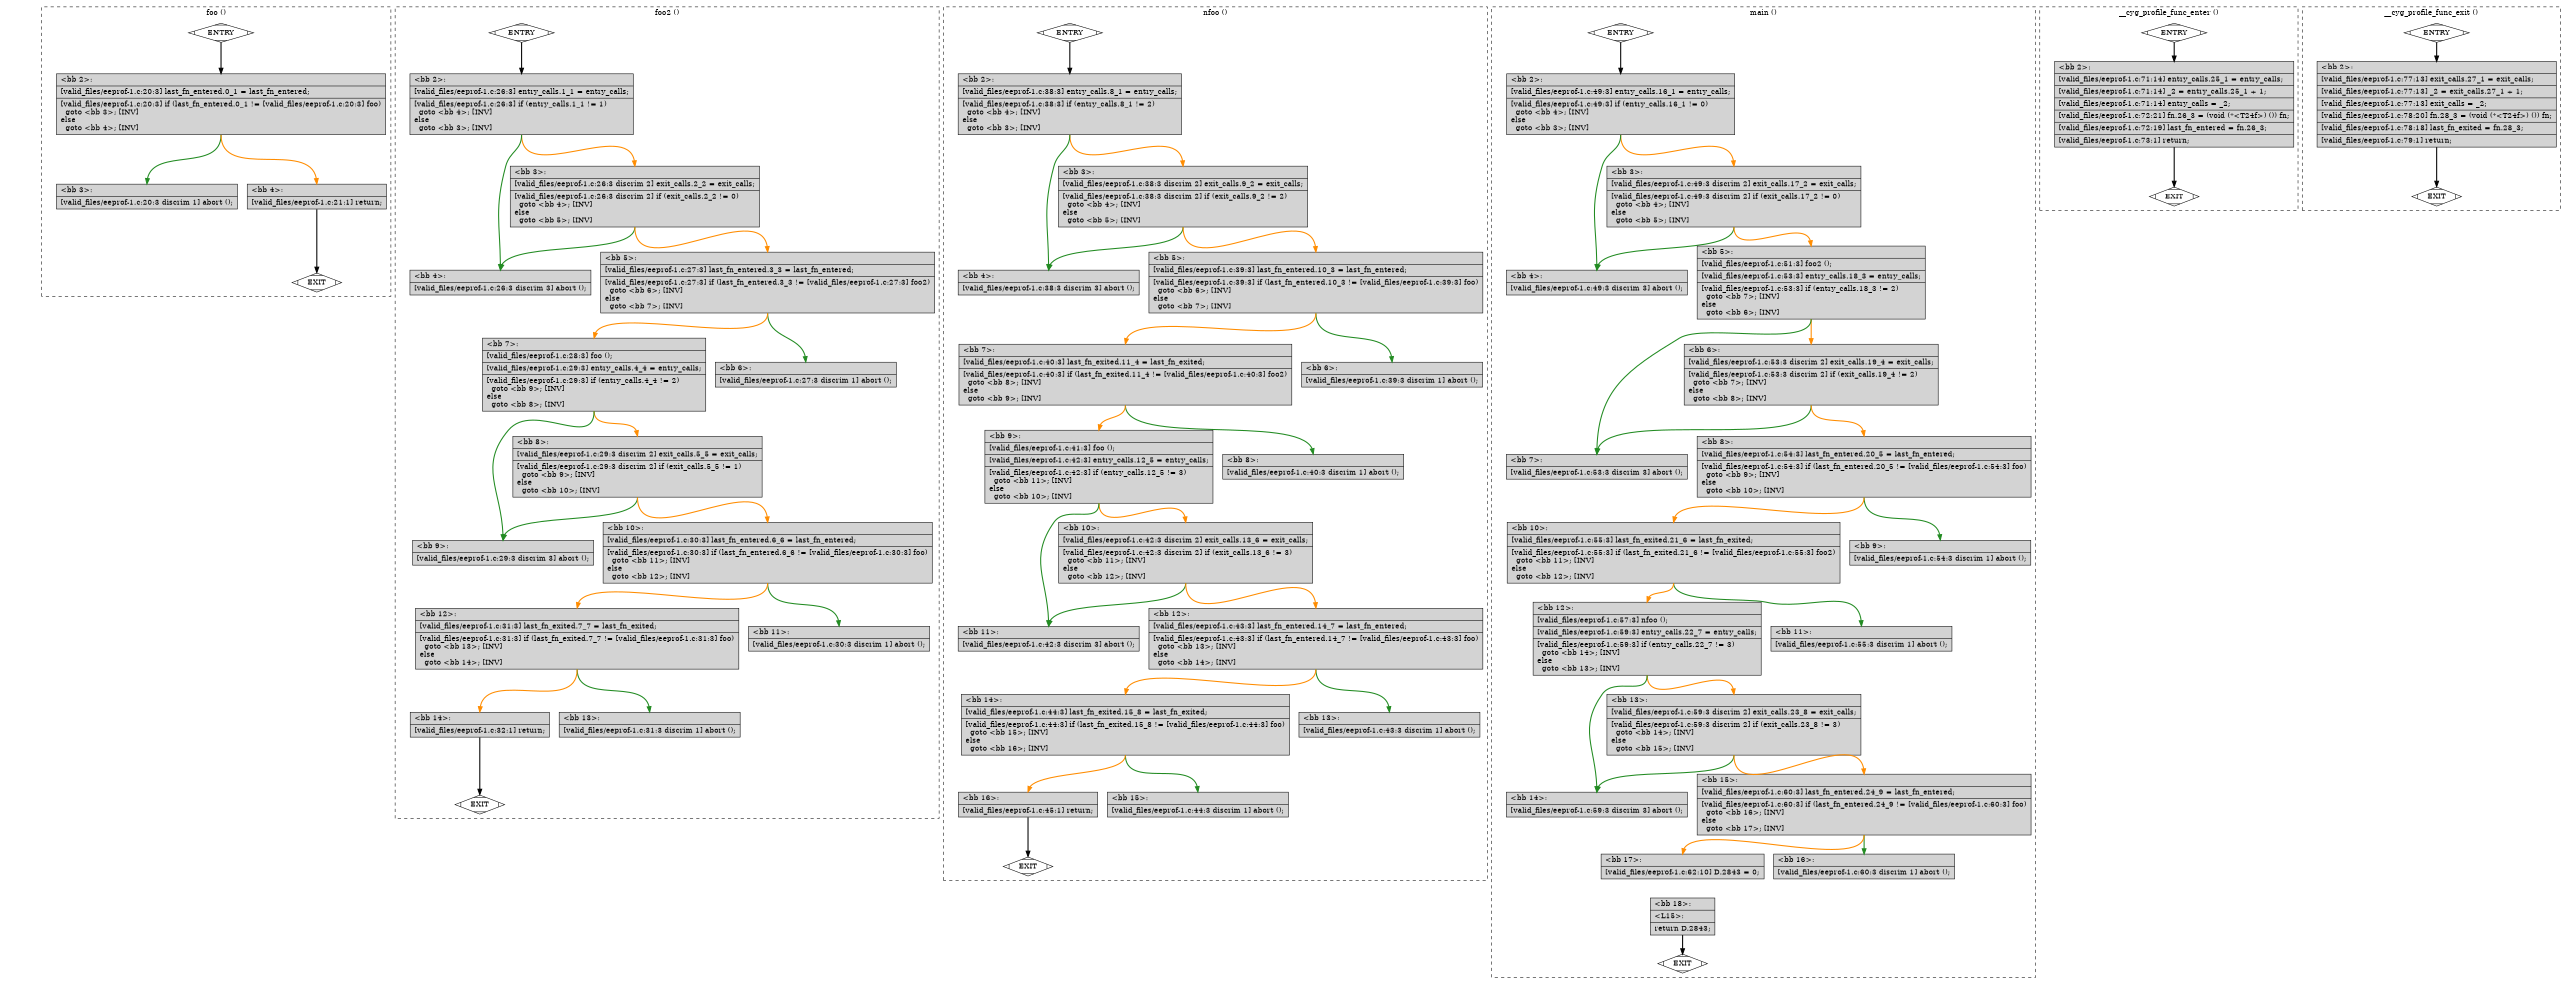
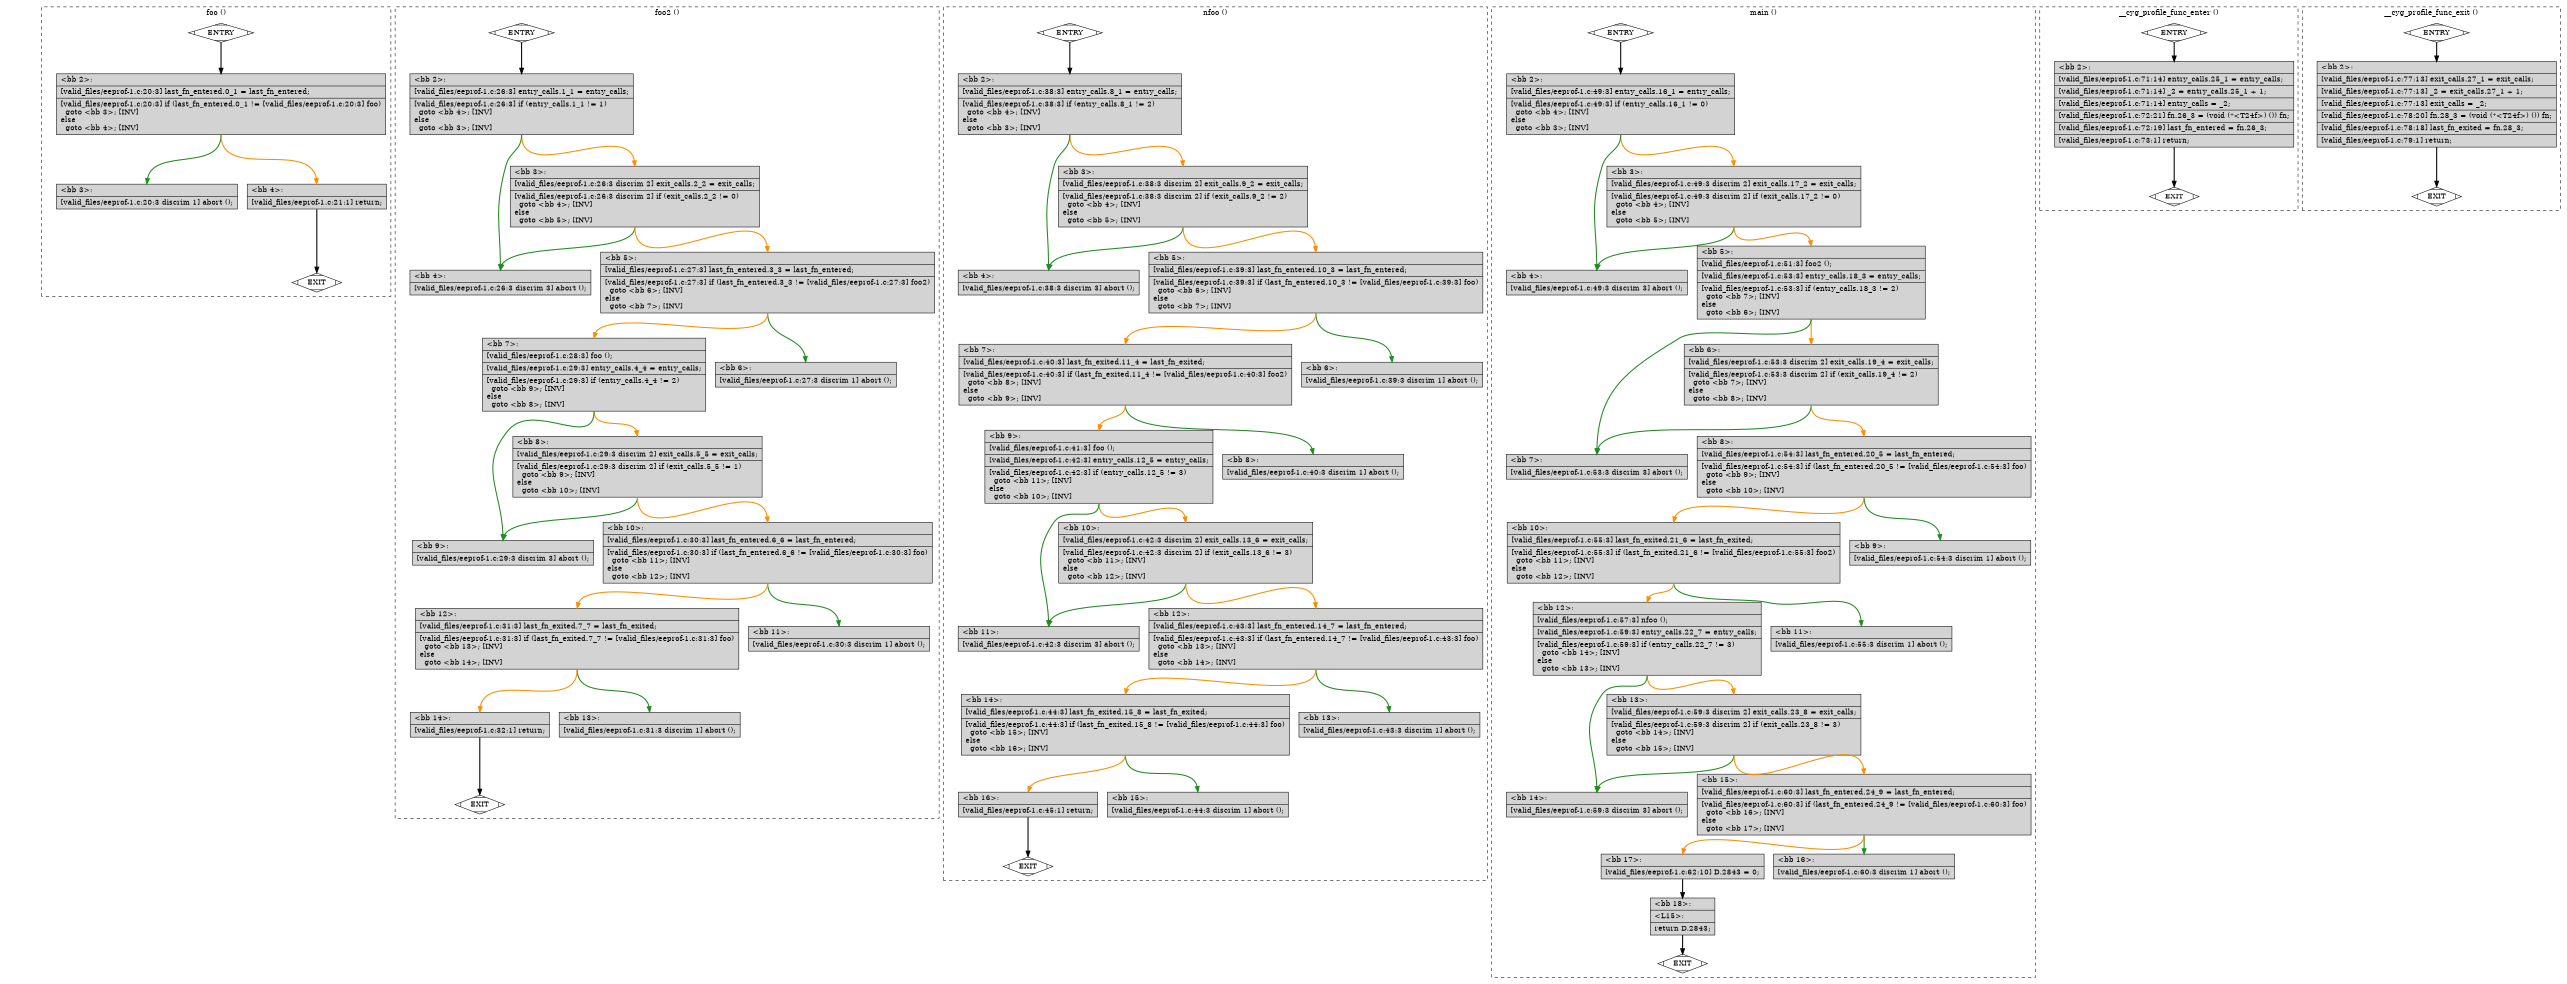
none -> (1683, 886)
